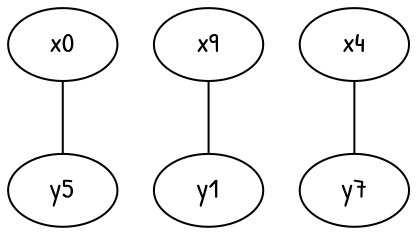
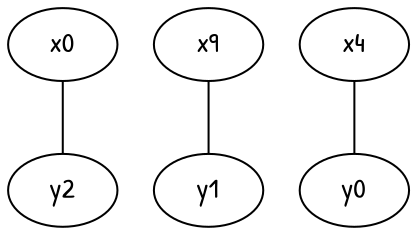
(63, 190) -> (63, 190)
(354, 190) -> (354, 190)
